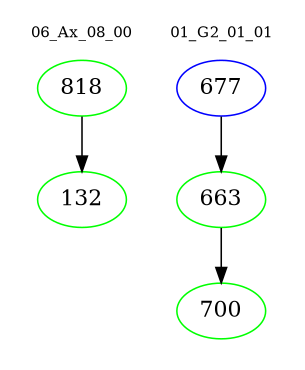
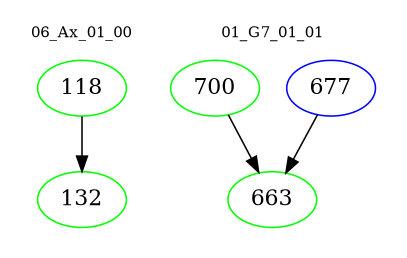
(82, 33) -> (82, 33)
(222, 33) -> (273, 33)
(82, 88) -> (82, 88)
(221, 248) -> (240, 137)
